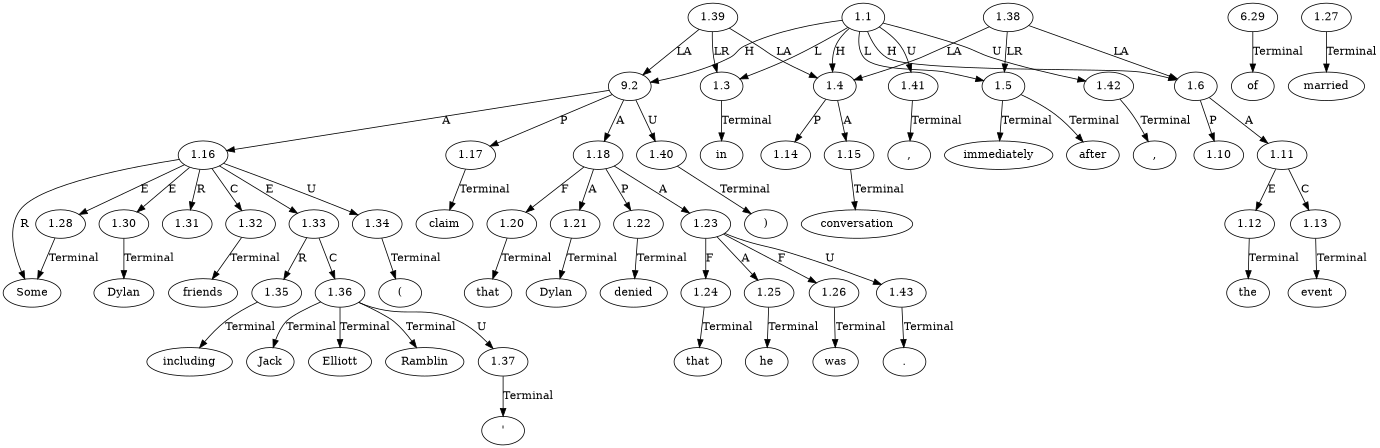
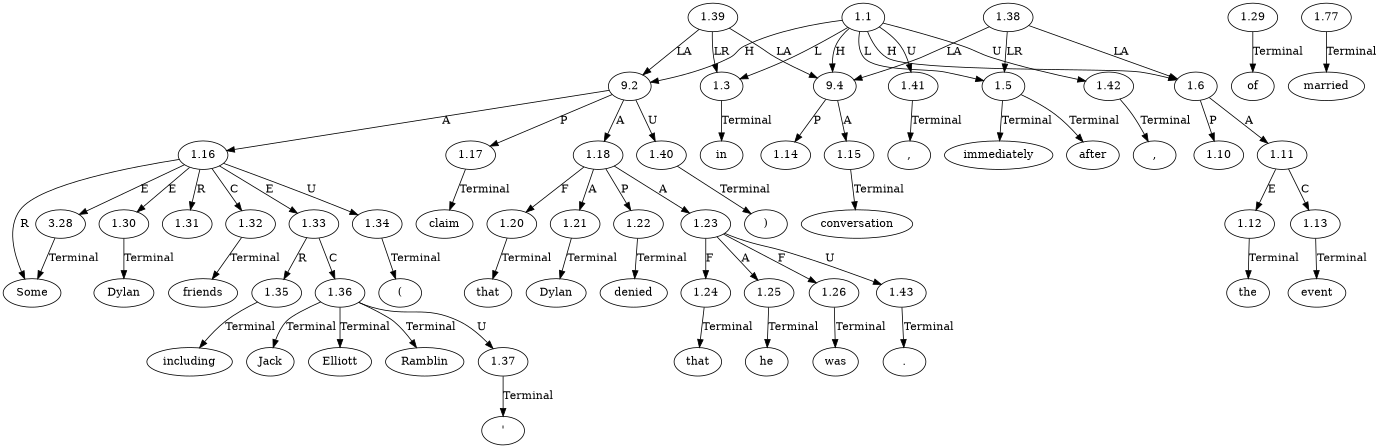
(1253, 17) -> (1253, 17)
(1326, 17) -> (1326, 17)
(835, 86) -> (835, 86)
(61, 224) -> (61, 224)
